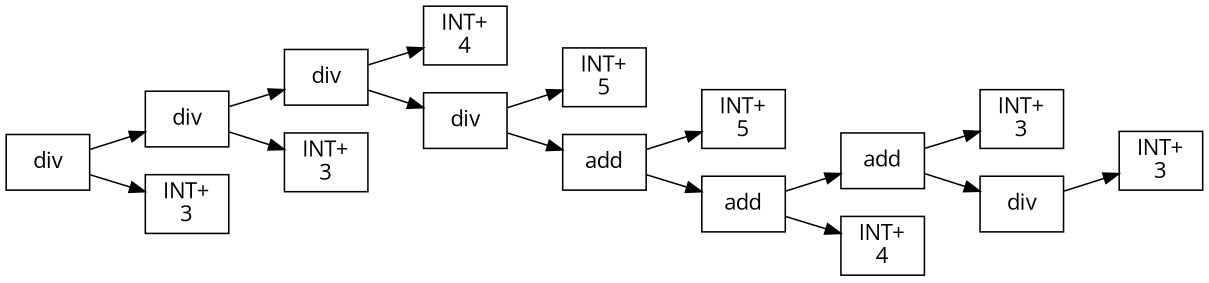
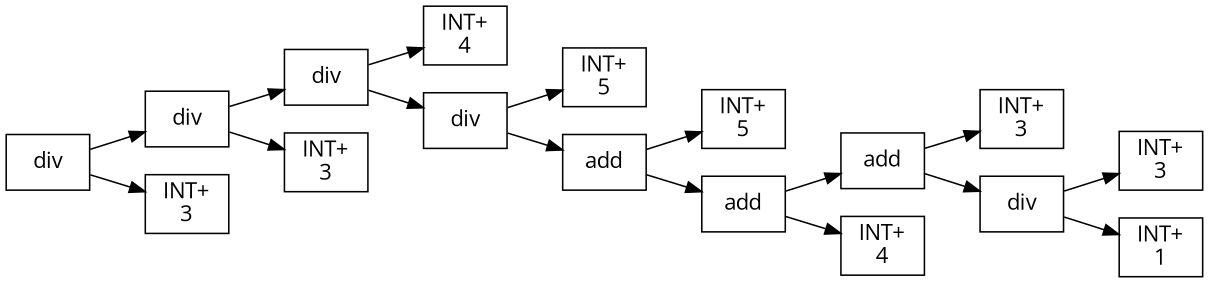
none -> (1161, 247)
